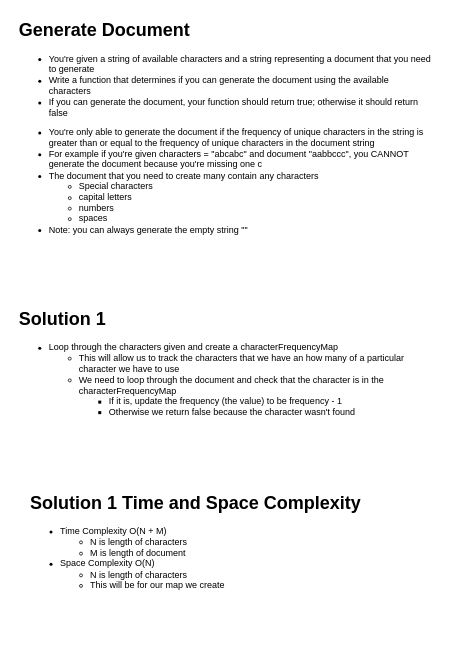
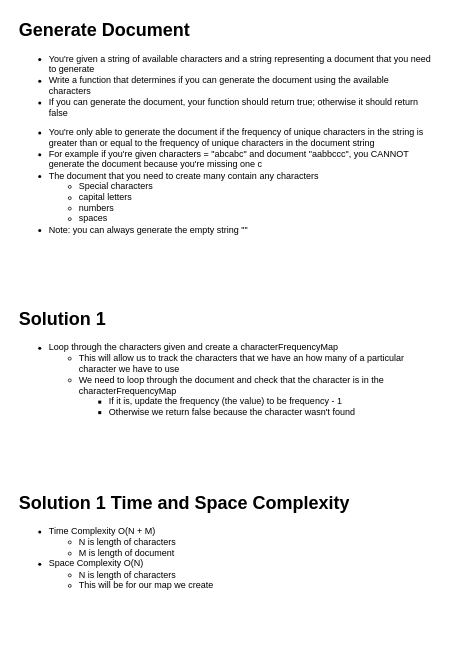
(240, 565) -> (229, 565)
